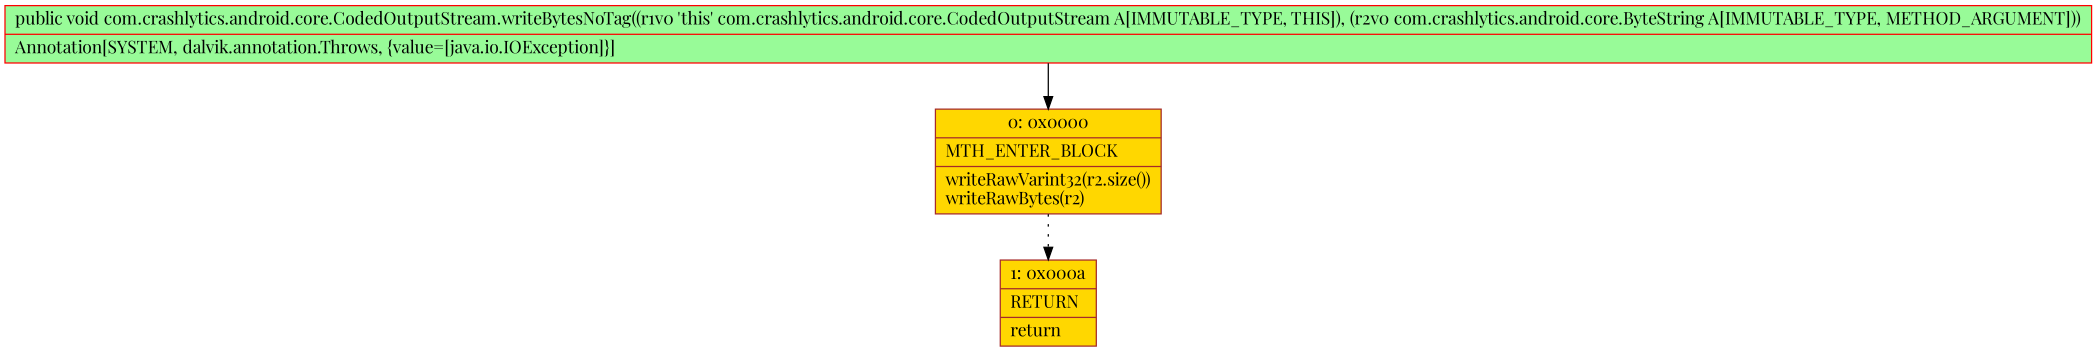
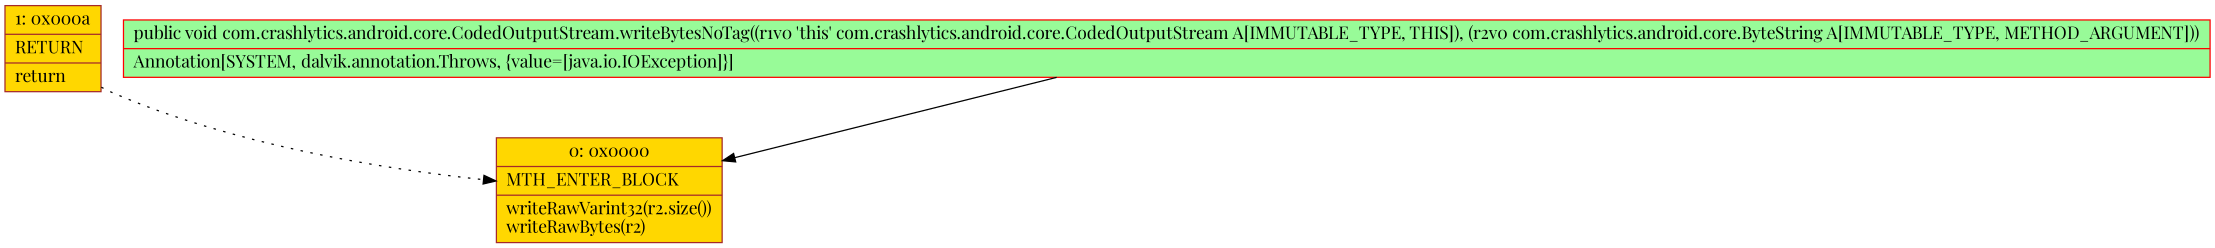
(1048, 231) -> (289, 148)
